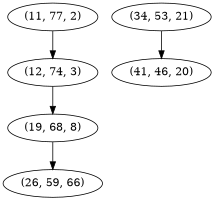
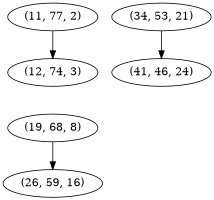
(161, 72) -> (161, 72)
(53, 96) -> none
(53, 183) -> (53, 183)
